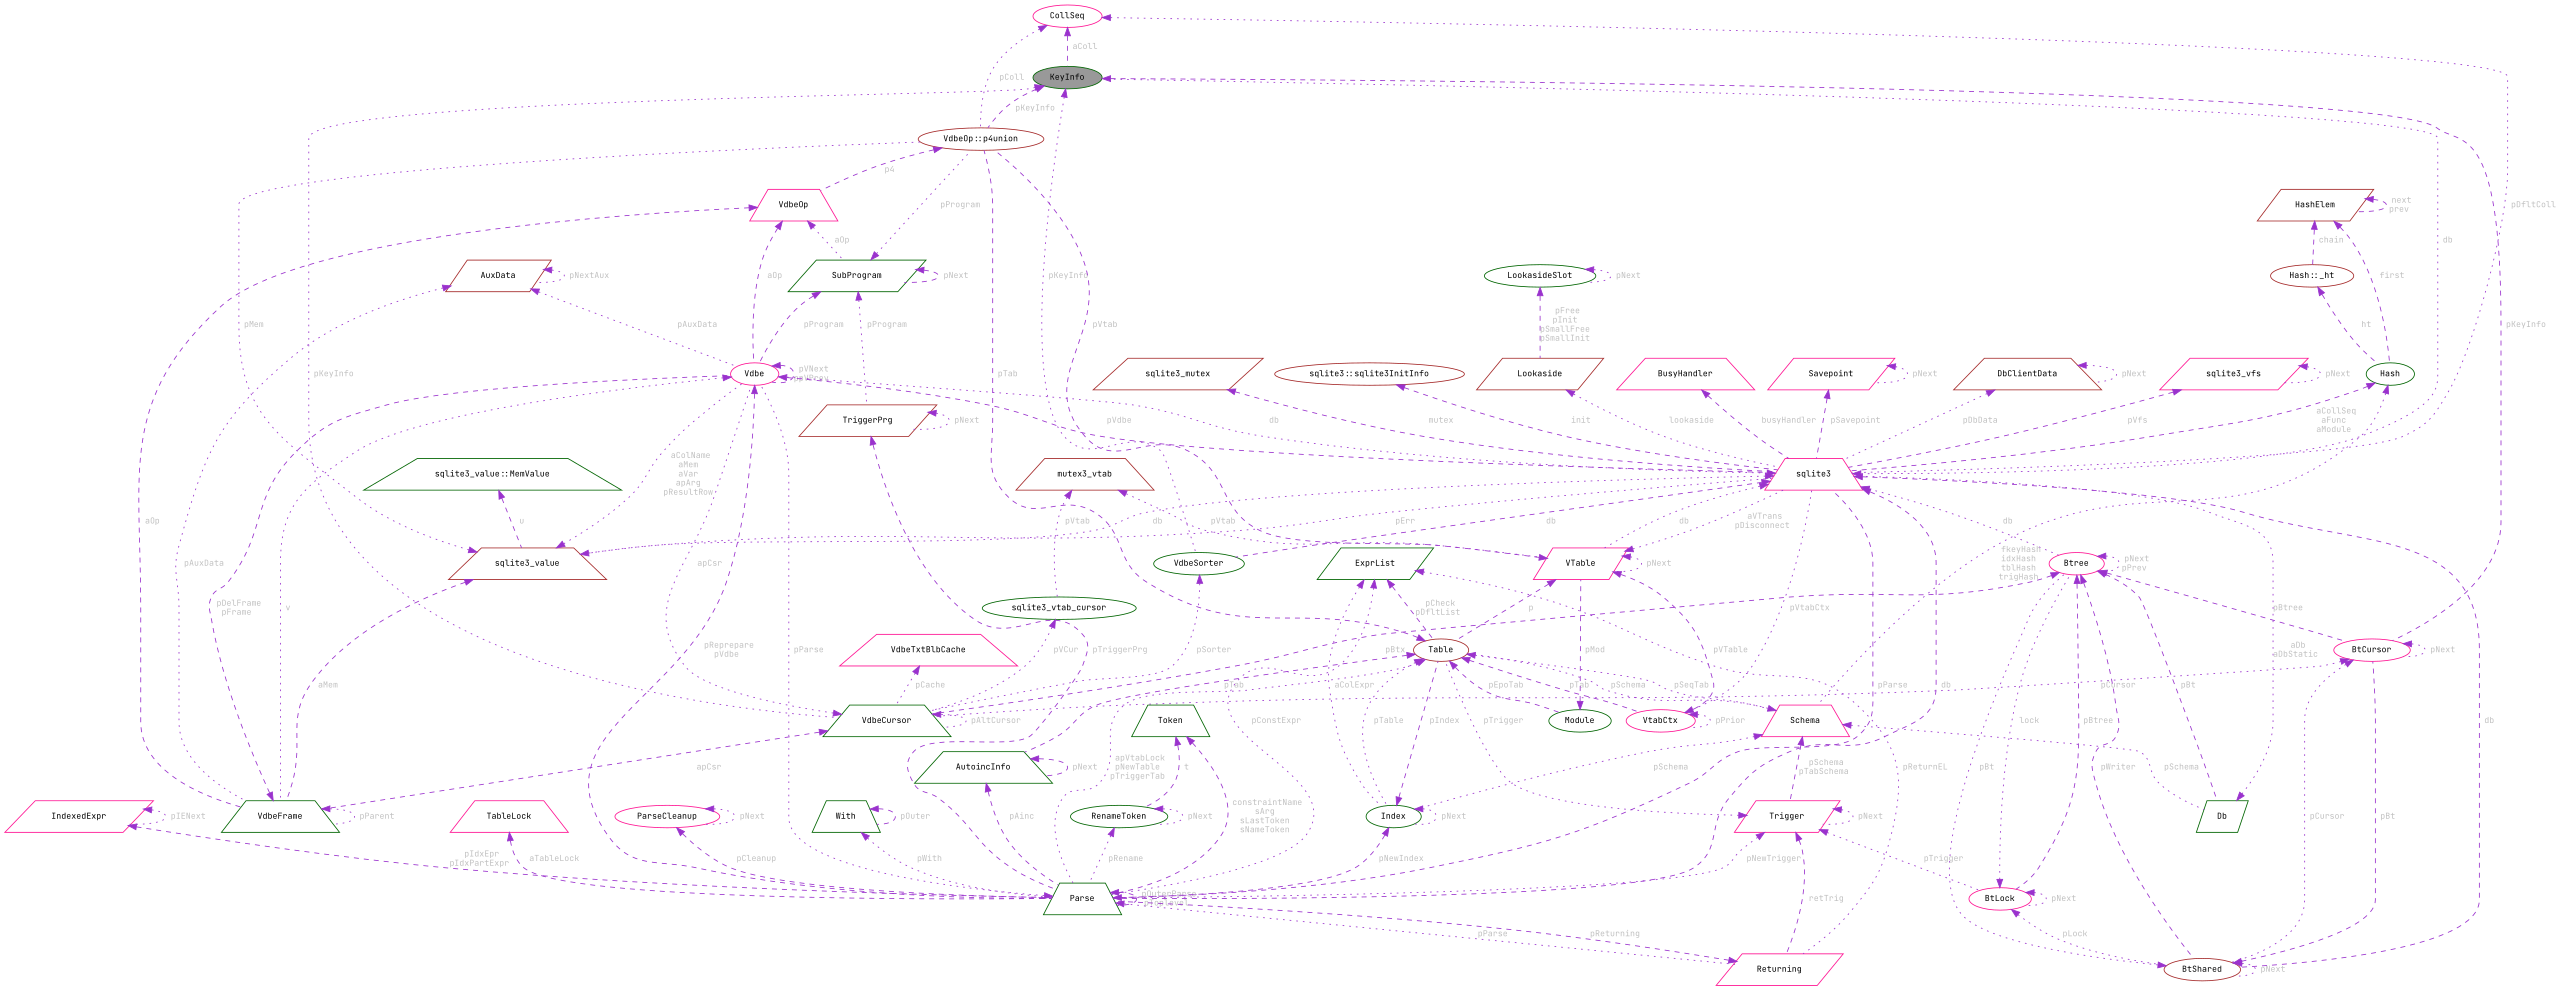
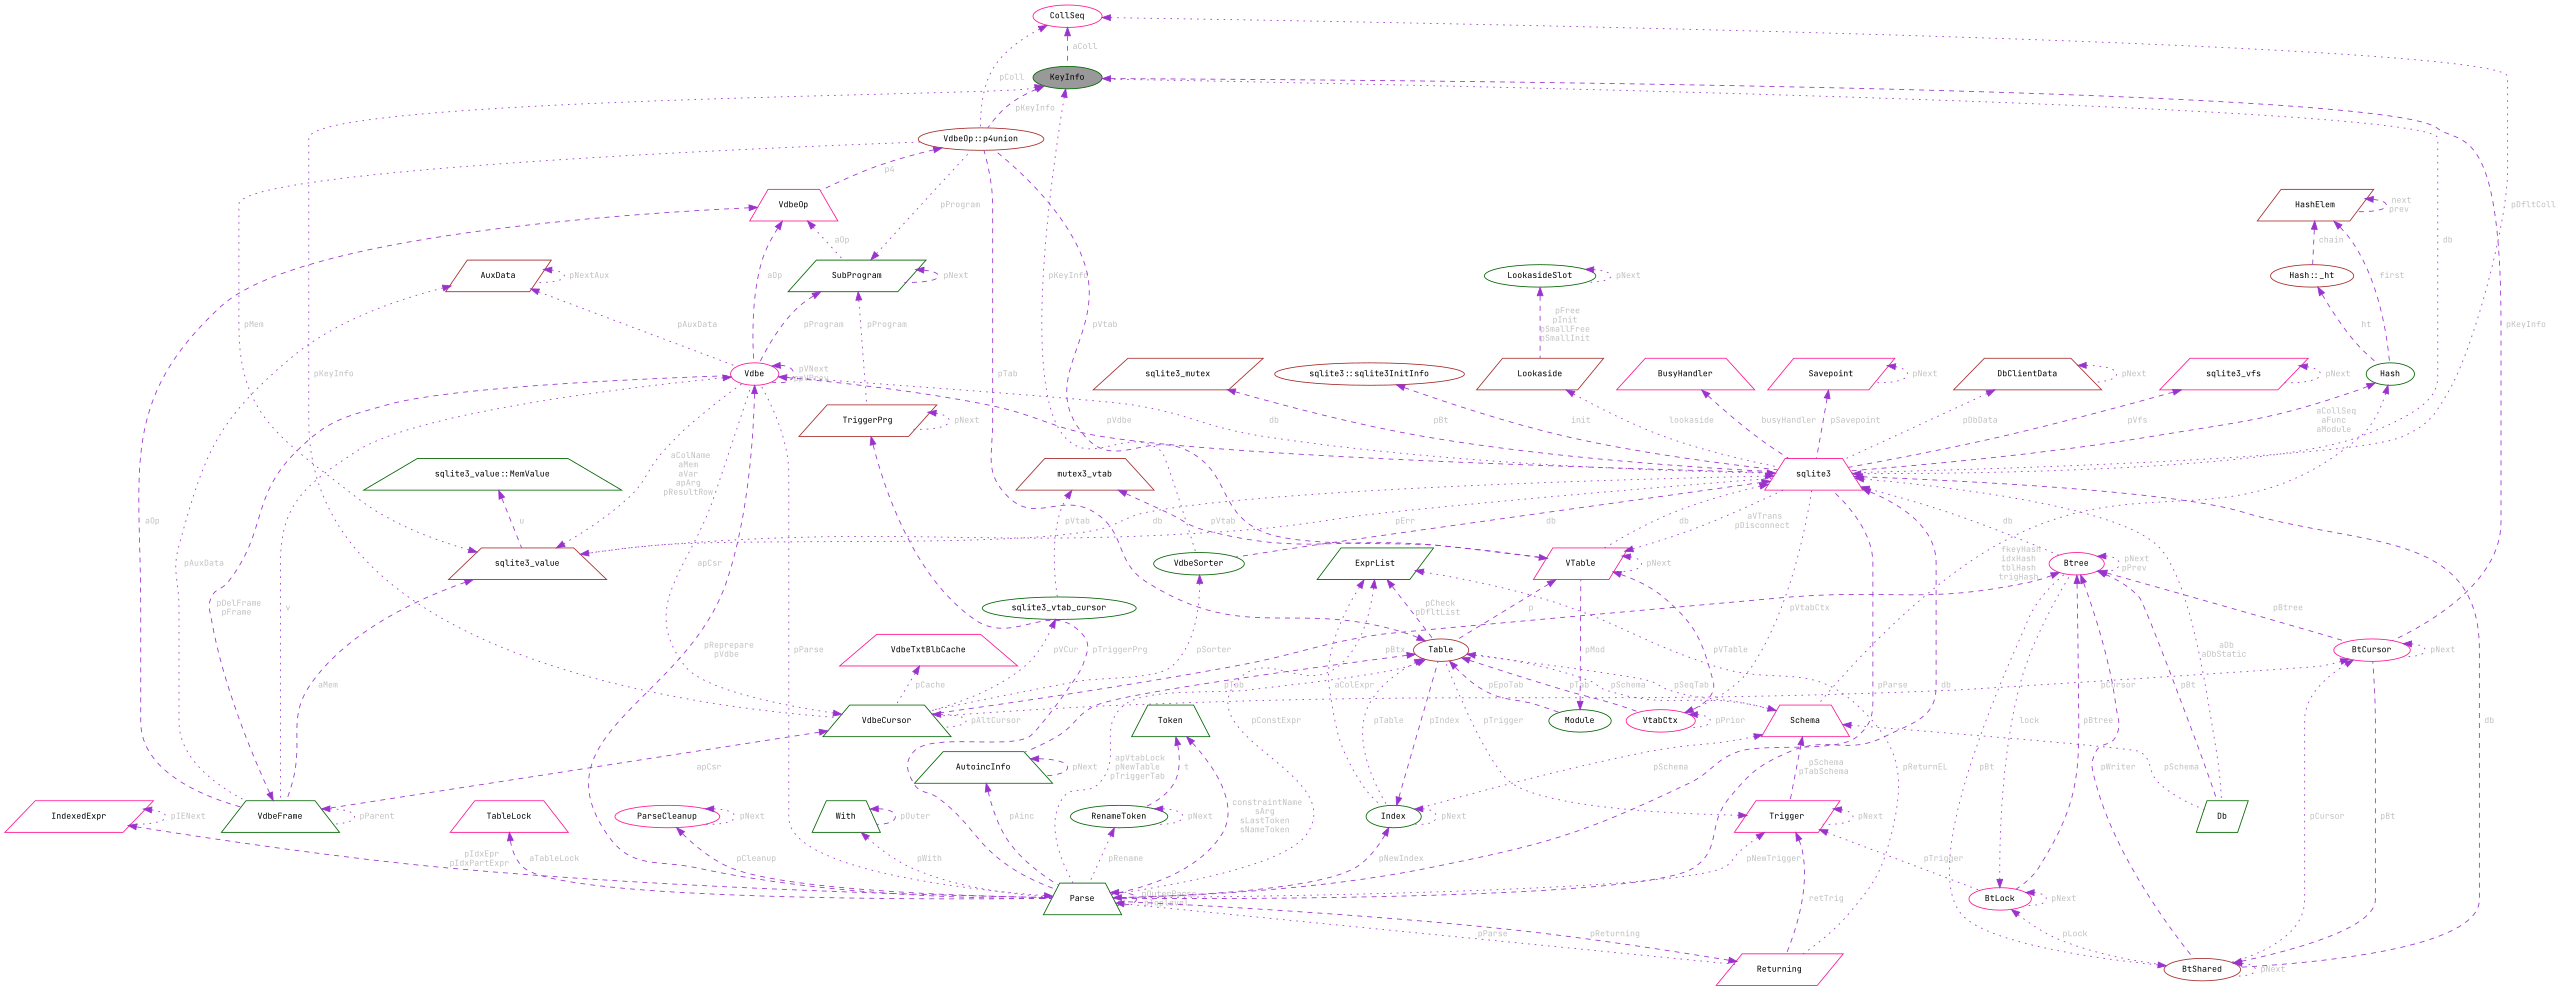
(1439, 421) -> (1439, 421)
(2195, 508) -> (2142, 535)
(1289, 544) -> (1289, 544)
